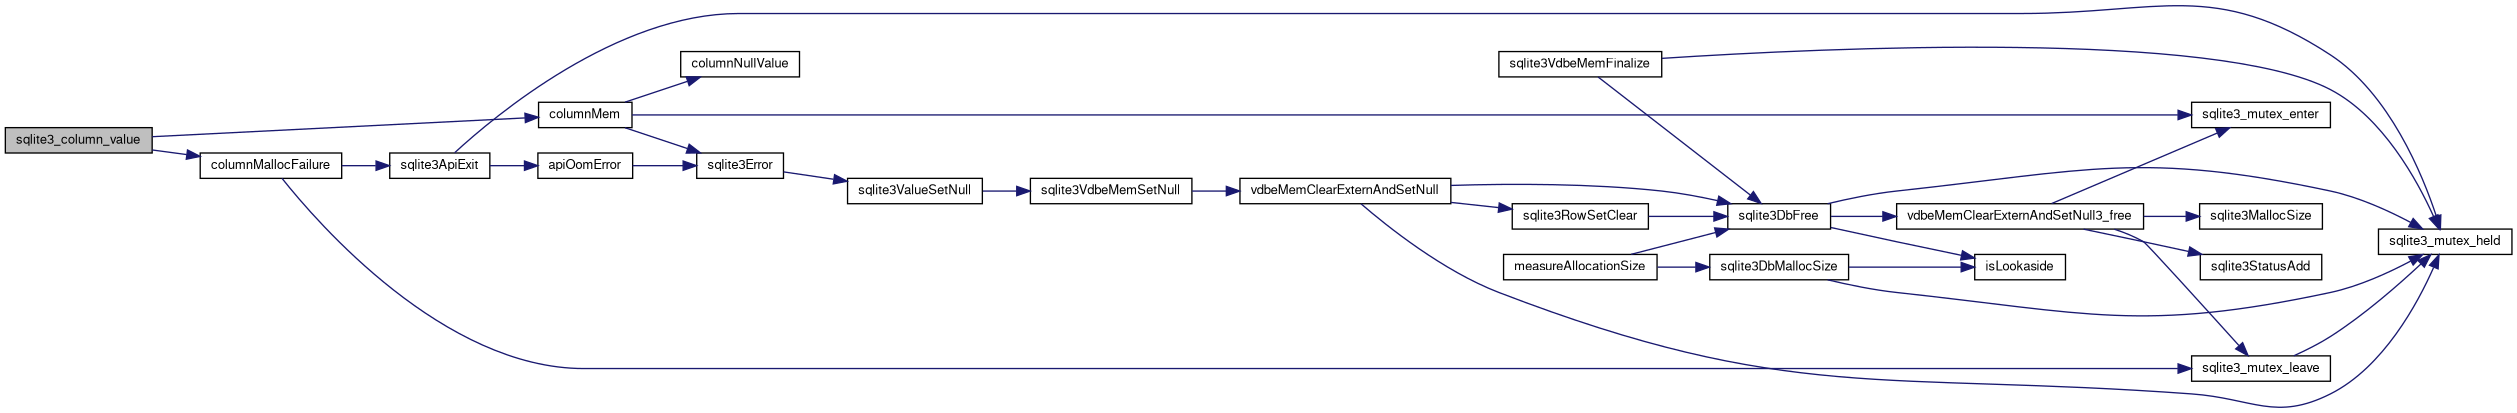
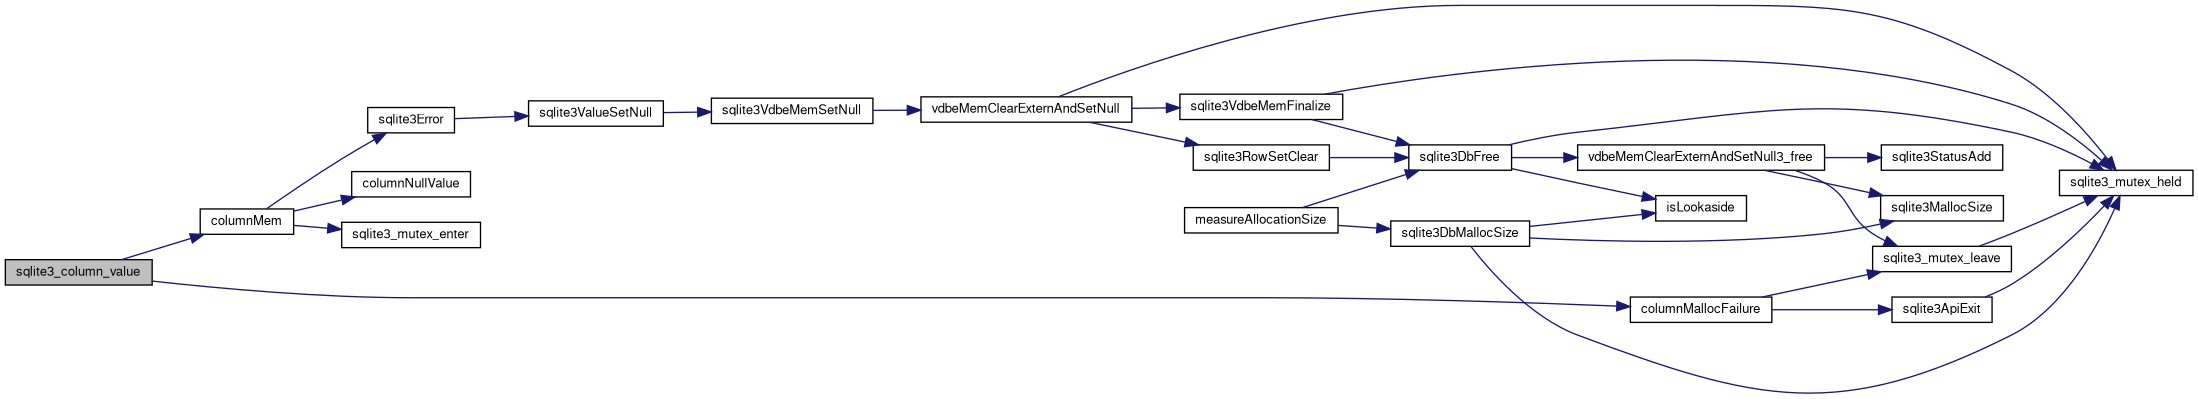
(585, 166) -> none
(2114, 177) -> none
(1585, 186) -> (1149, 108)
none -> (1706, 241)
